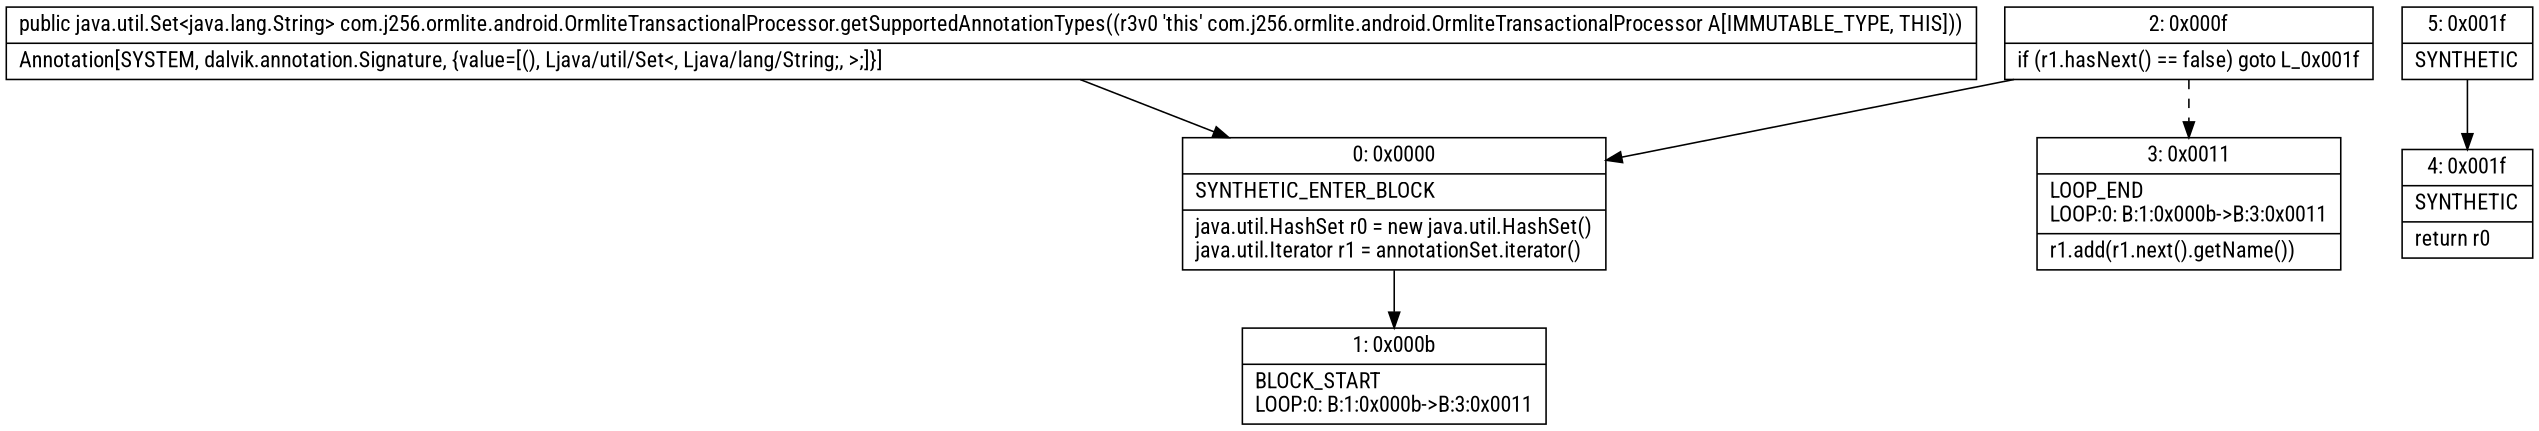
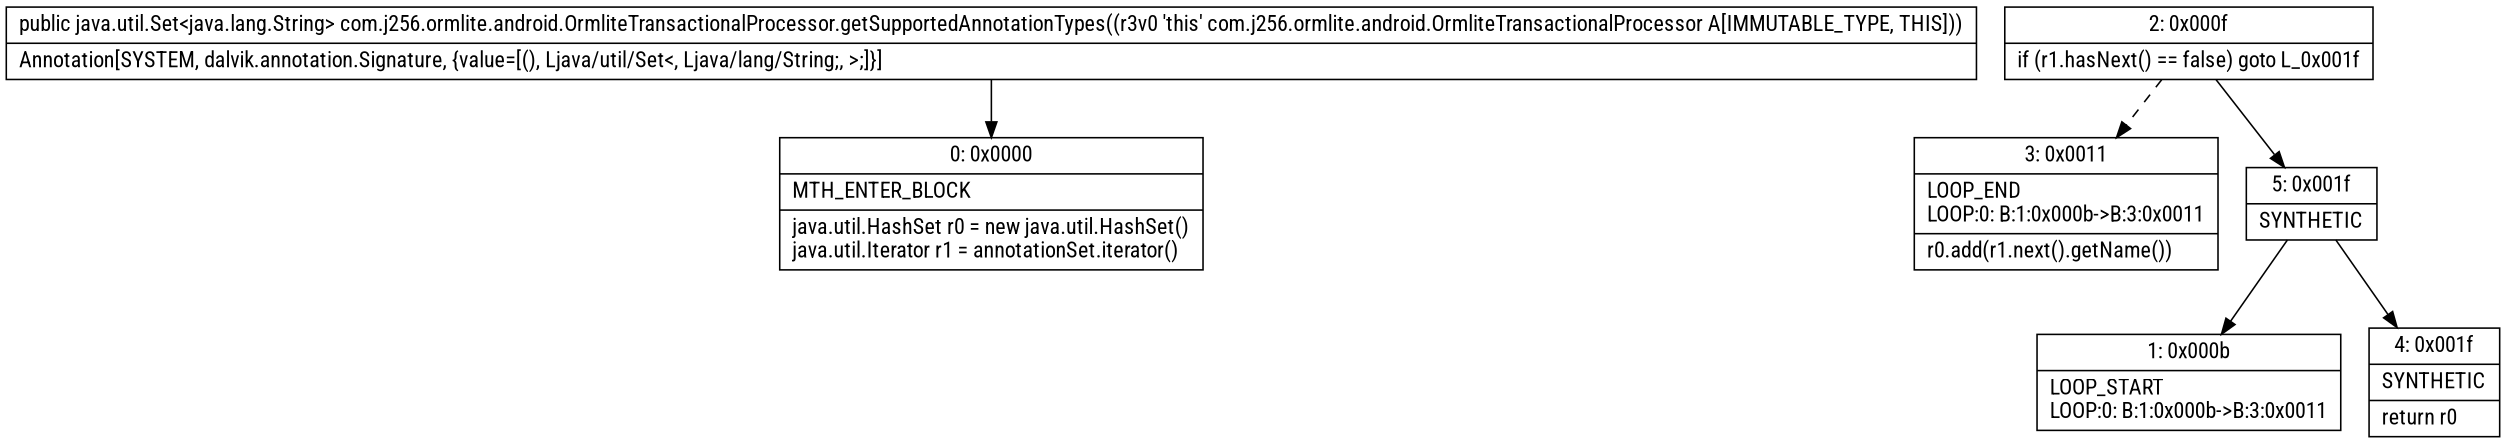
(1818, 118) -> (2245, 117)
(1316, 191) -> (882, 191)
(2173, 251) -> (2050, 251)
(1394, 291) -> (2259, 281)
(1319, 382) -> (2107, 388)
